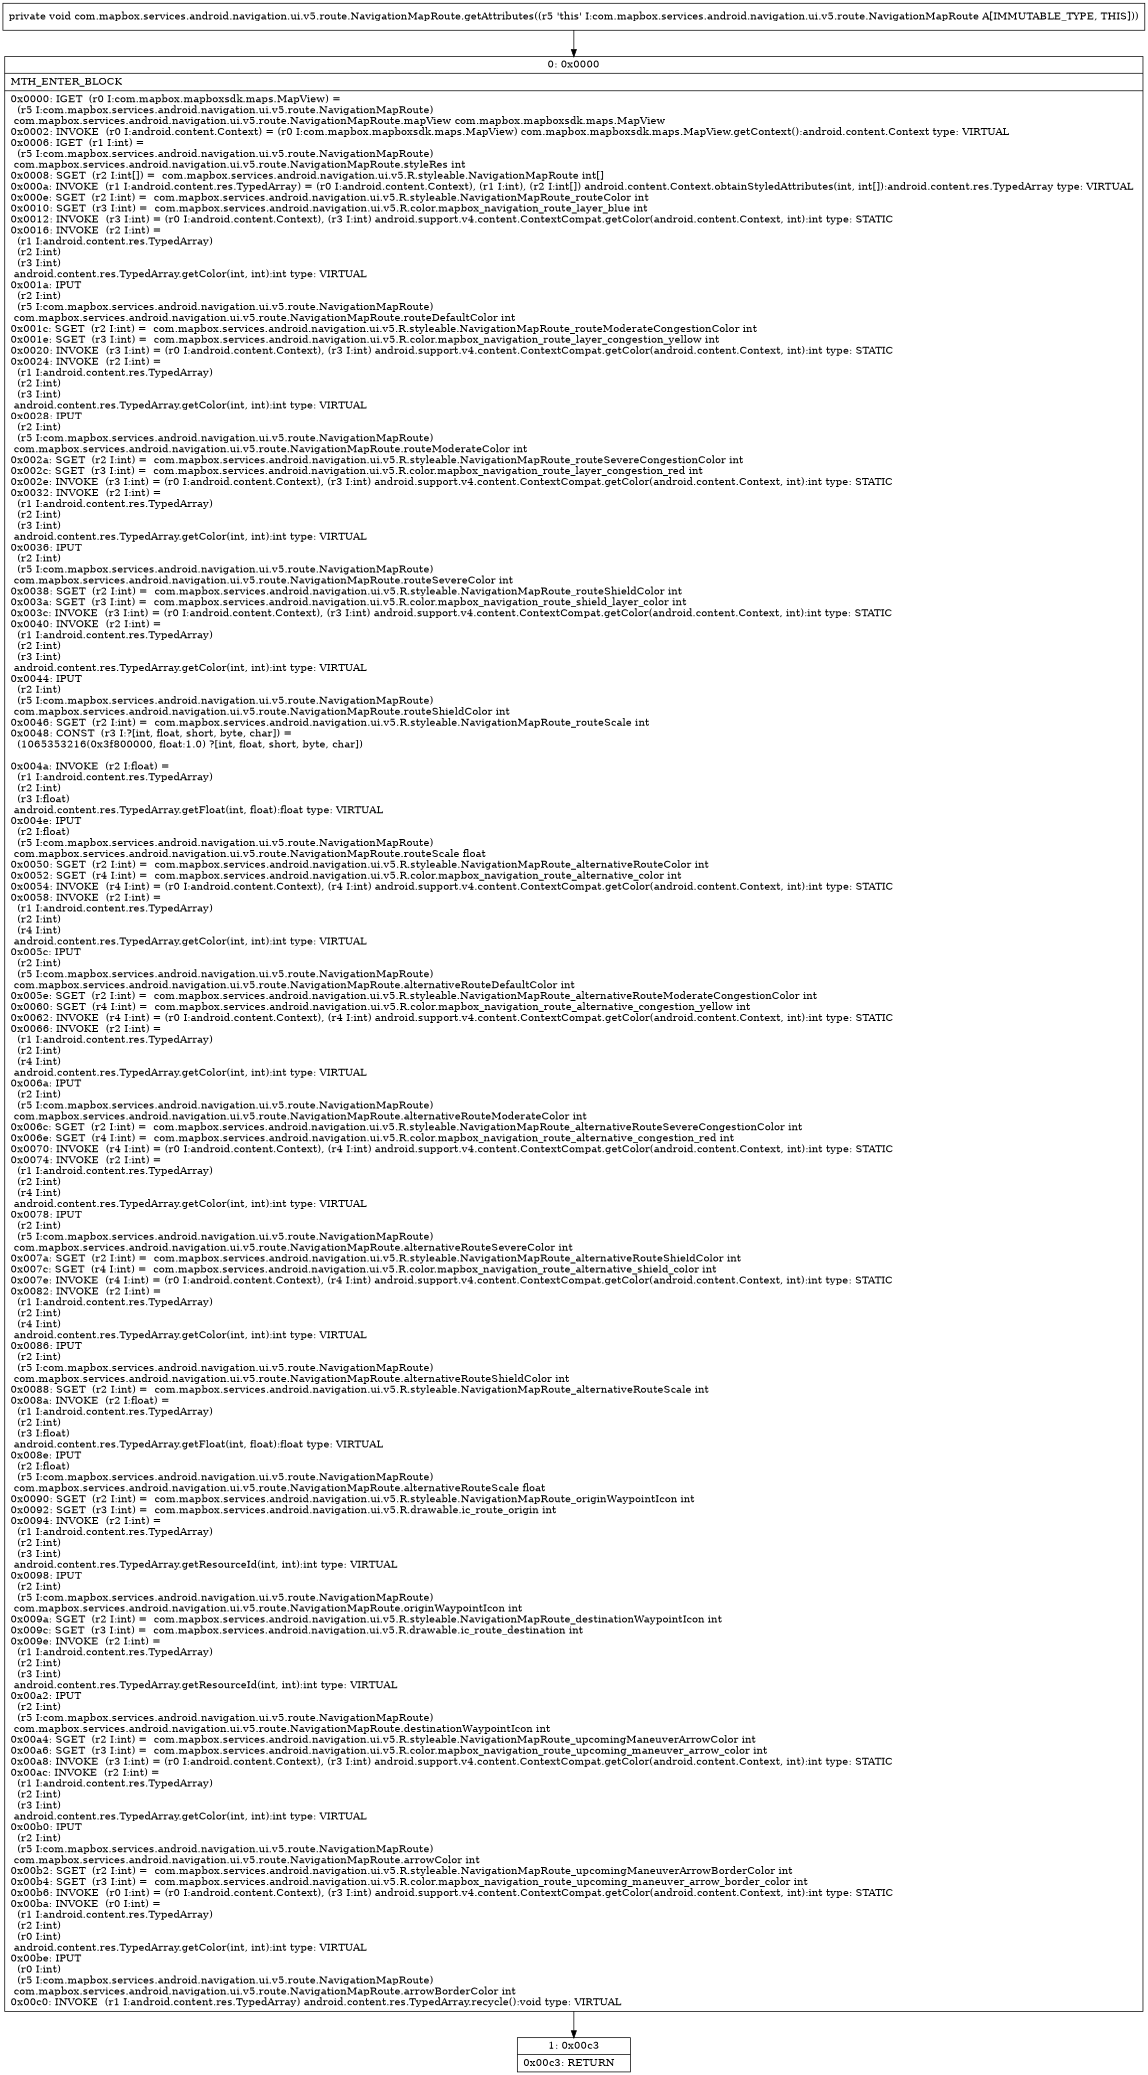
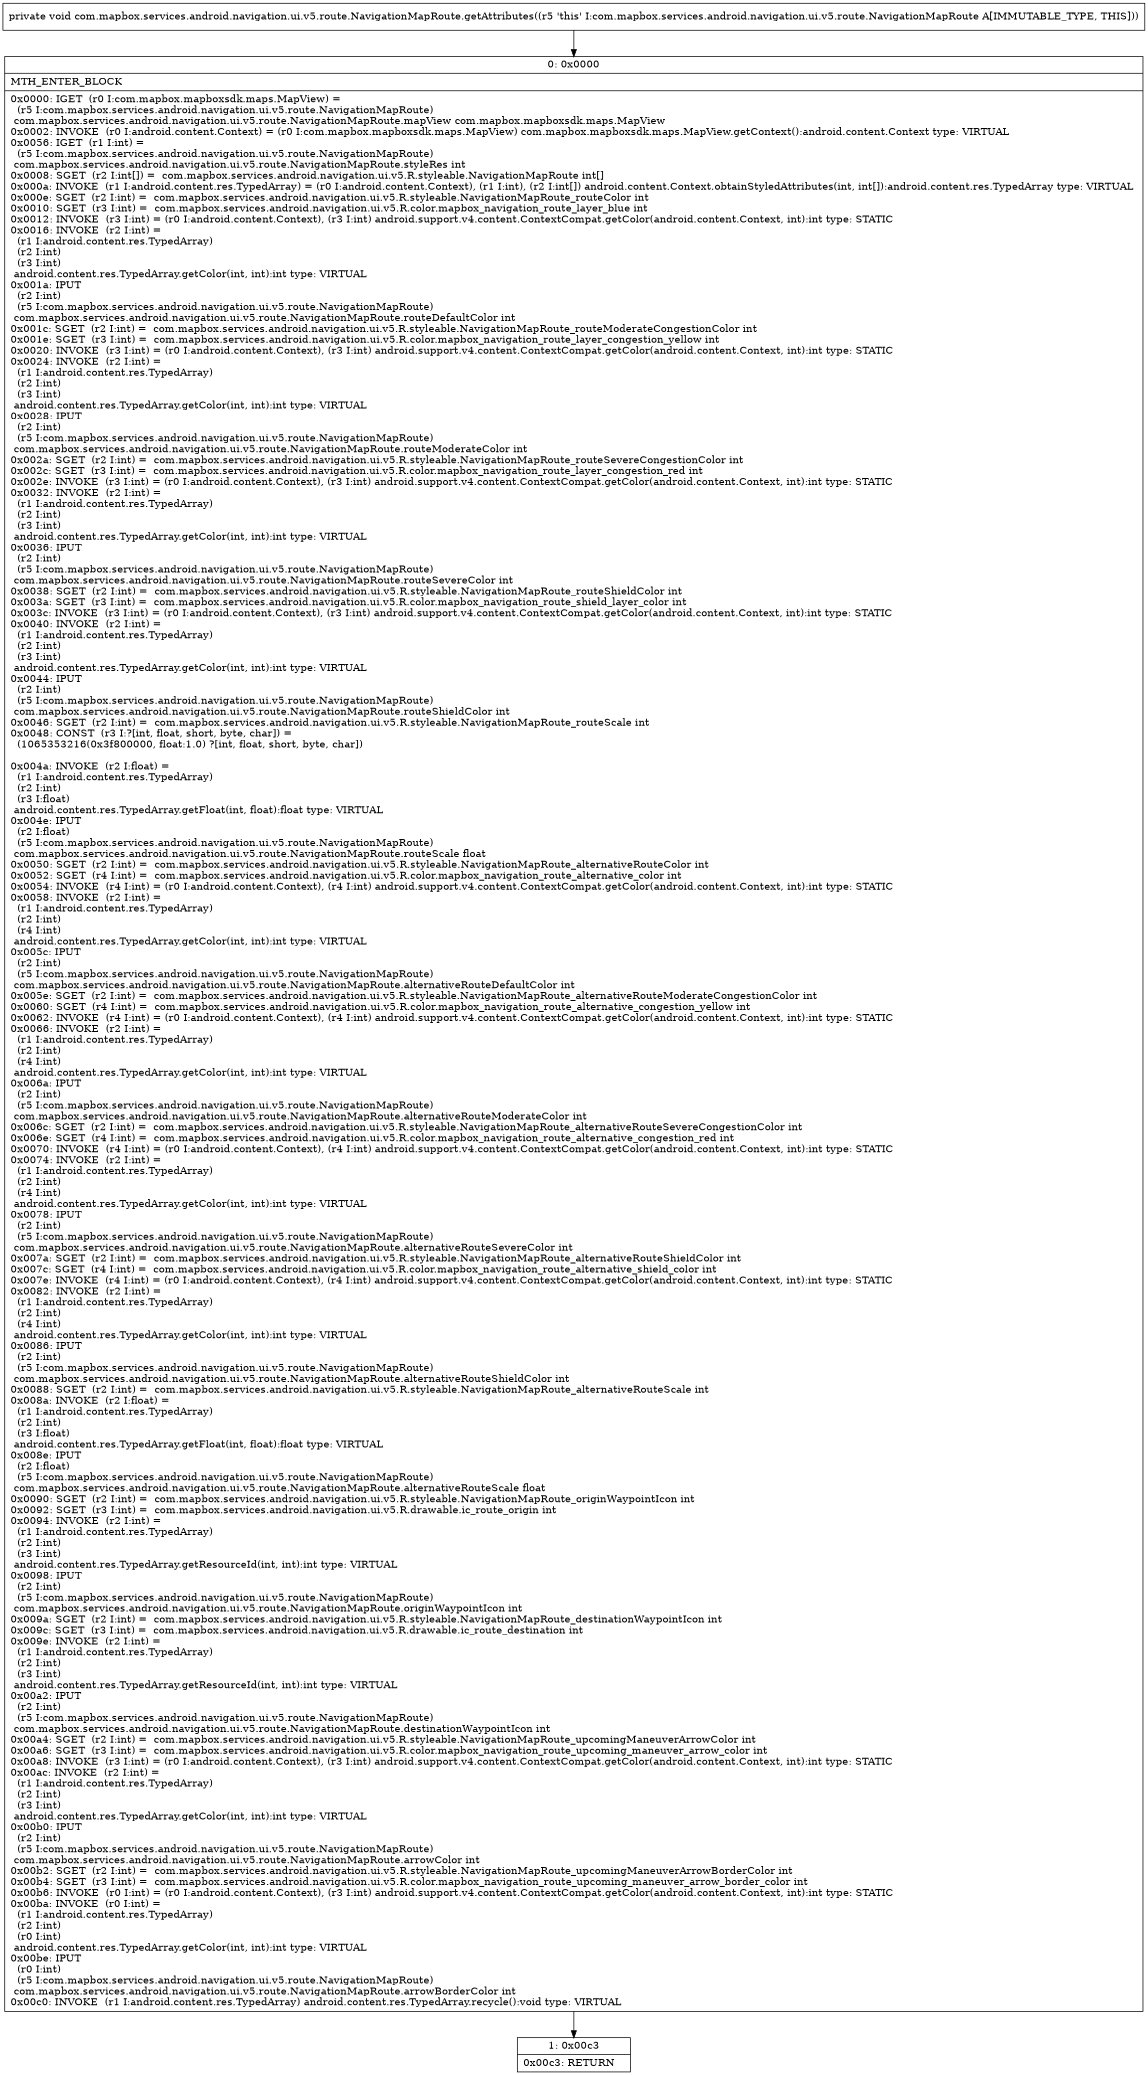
(79, 143) -> (79, 143)
